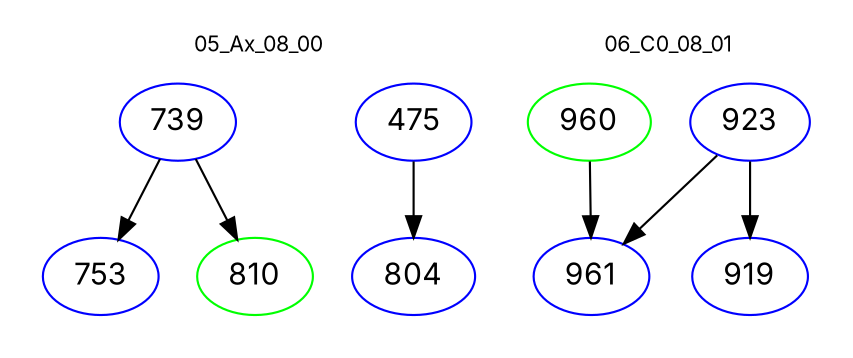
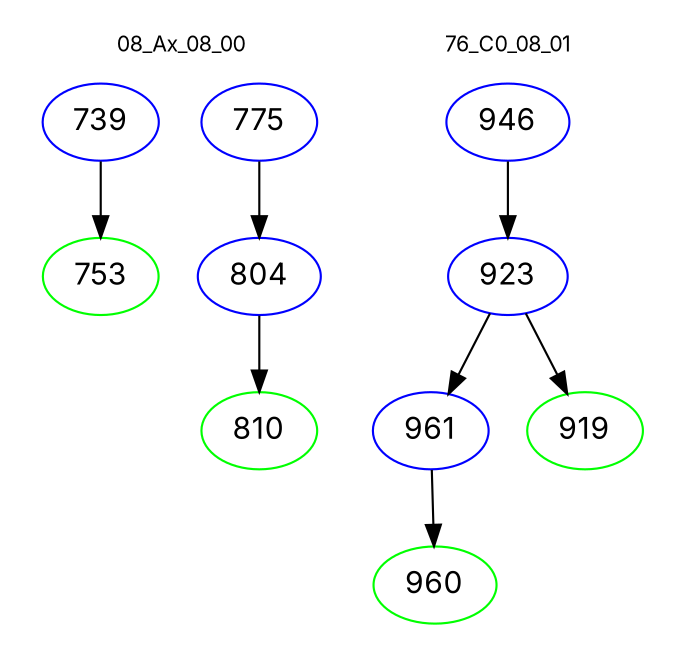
(259, 46) -> (182, 46)
(669, 46) -> (508, 46)
(414, 122) -> (259, 122)
none -> (508, 122)
(590, 189) -> (433, 497)
(212, 190) -> (259, 343)
(101, 276) -> (101, 276)
(750, 276) -> (585, 431)
